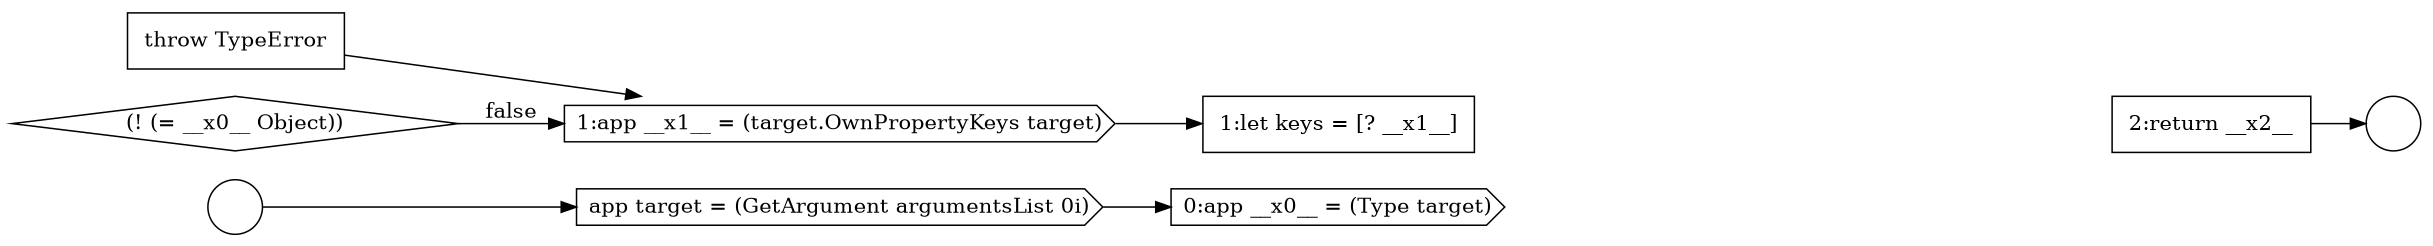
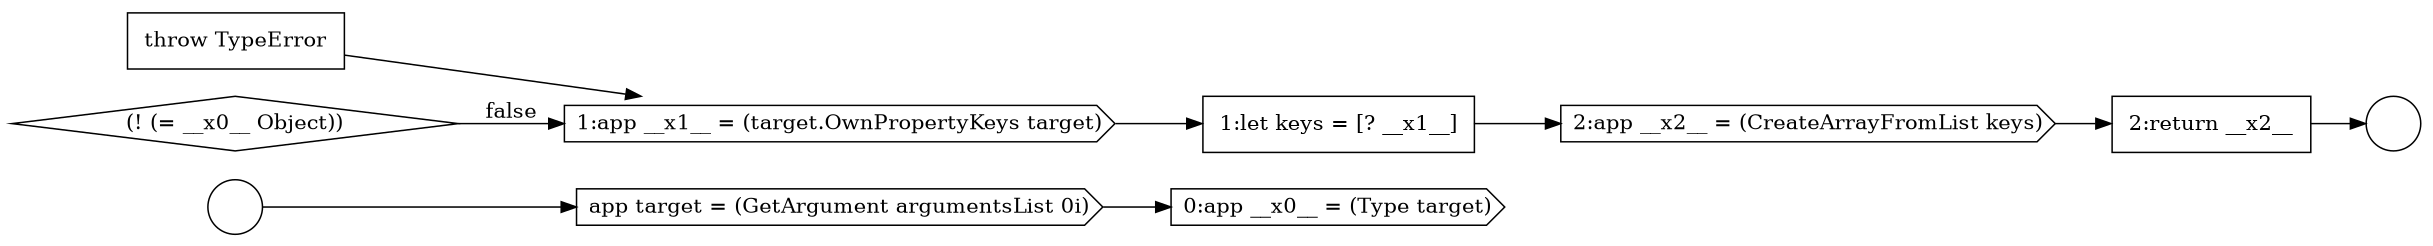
none -> (1808, 124)
